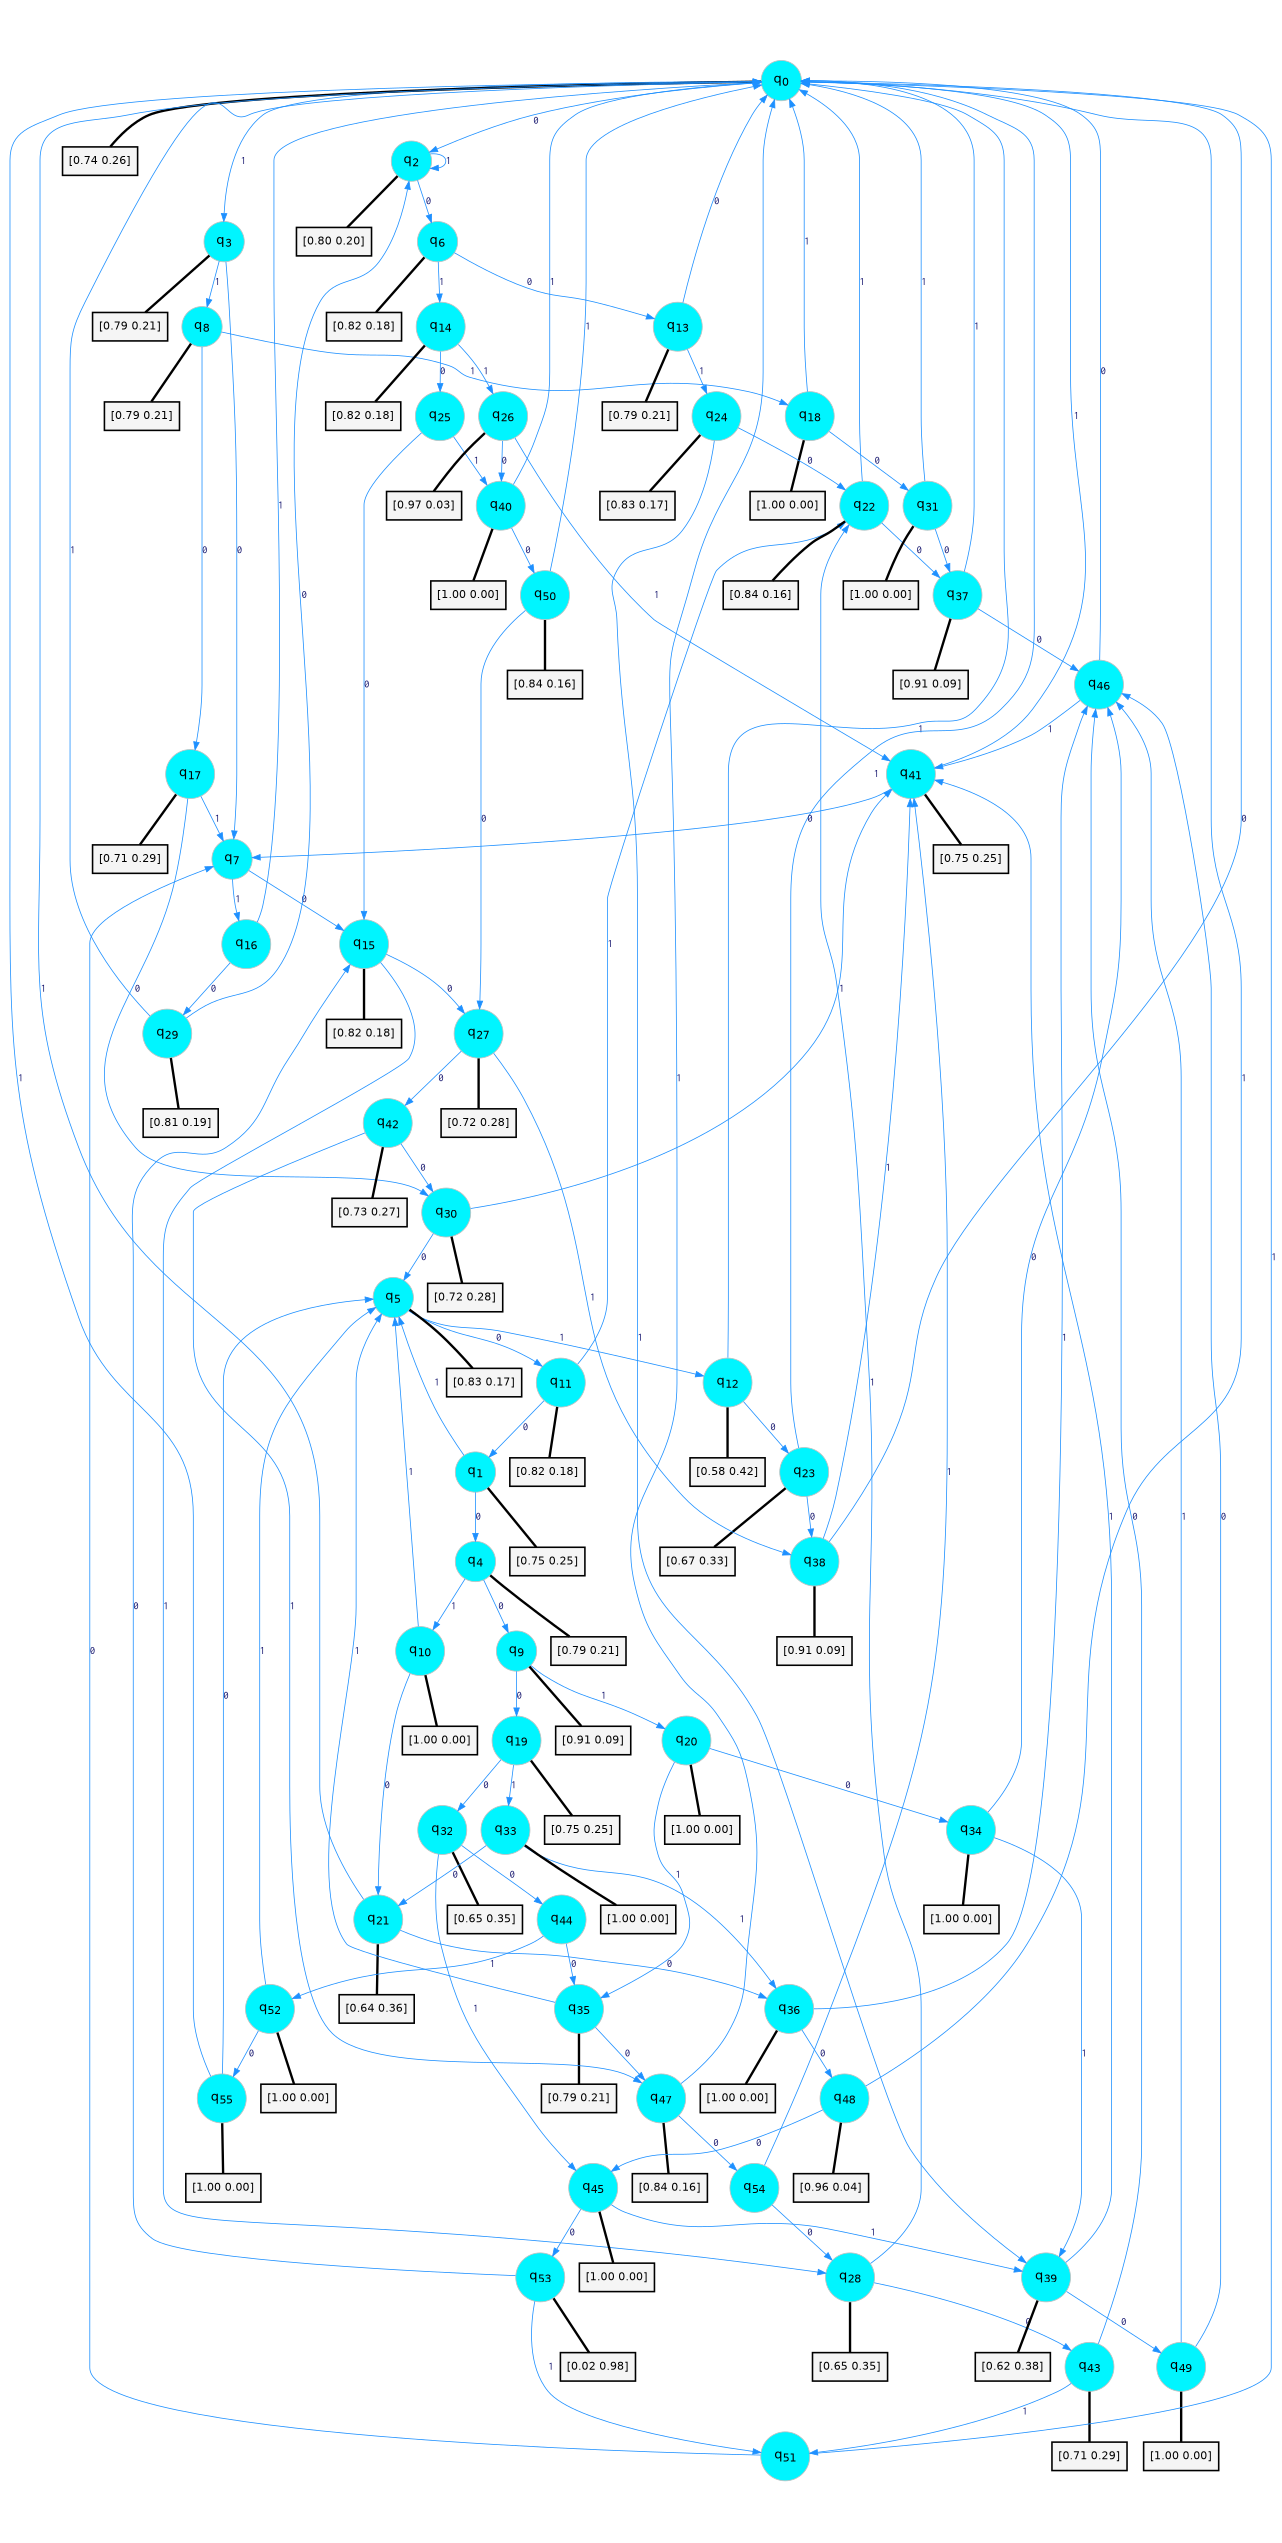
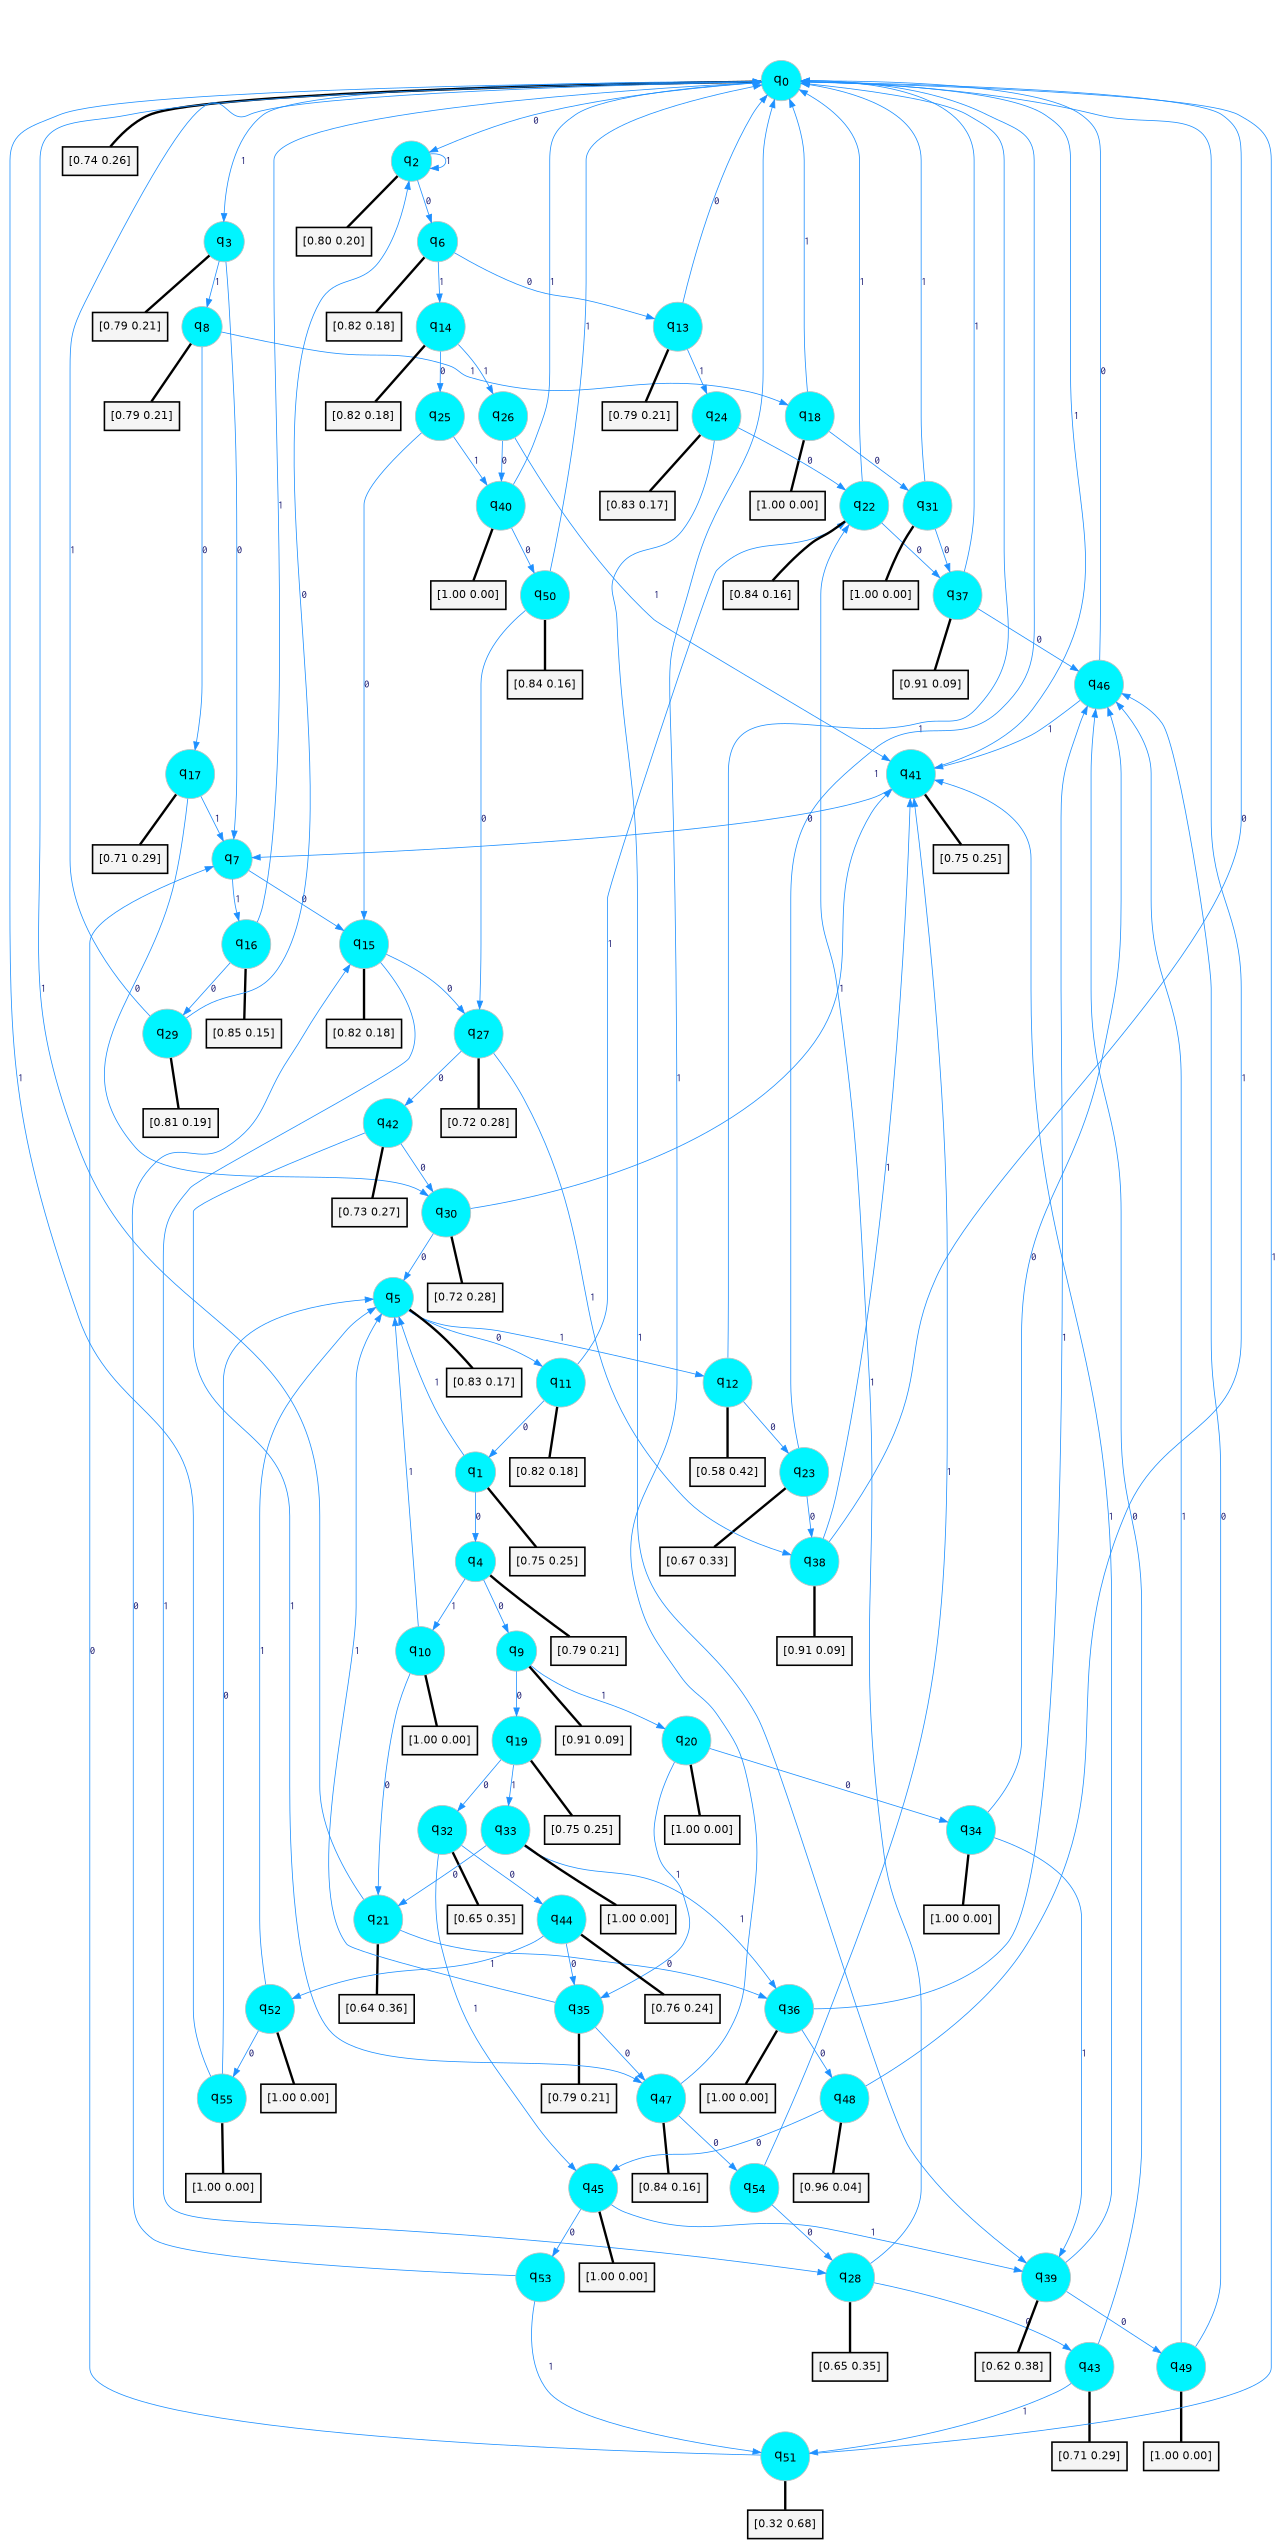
(424, 506) -> none
none -> (244, 1034)
none -> (683, 2009)
(598, 2367) -> none
none -> (785, 2524)
